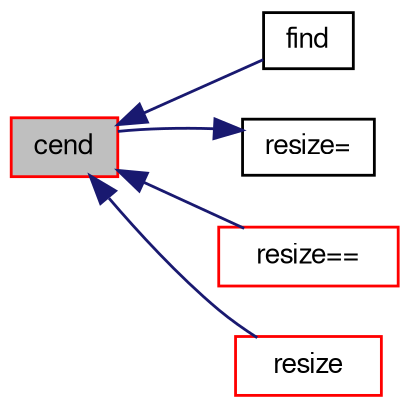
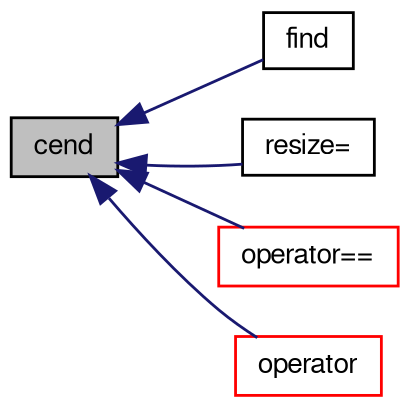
(166, 129) -> (194, 166)
(64, 147) -> (64, 147)
(308, 257) -> (308, 257)
(308, 366) -> (308, 366)
